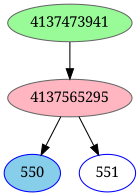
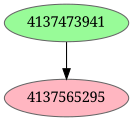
(32, 173) -> none
(107, 173) -> none
